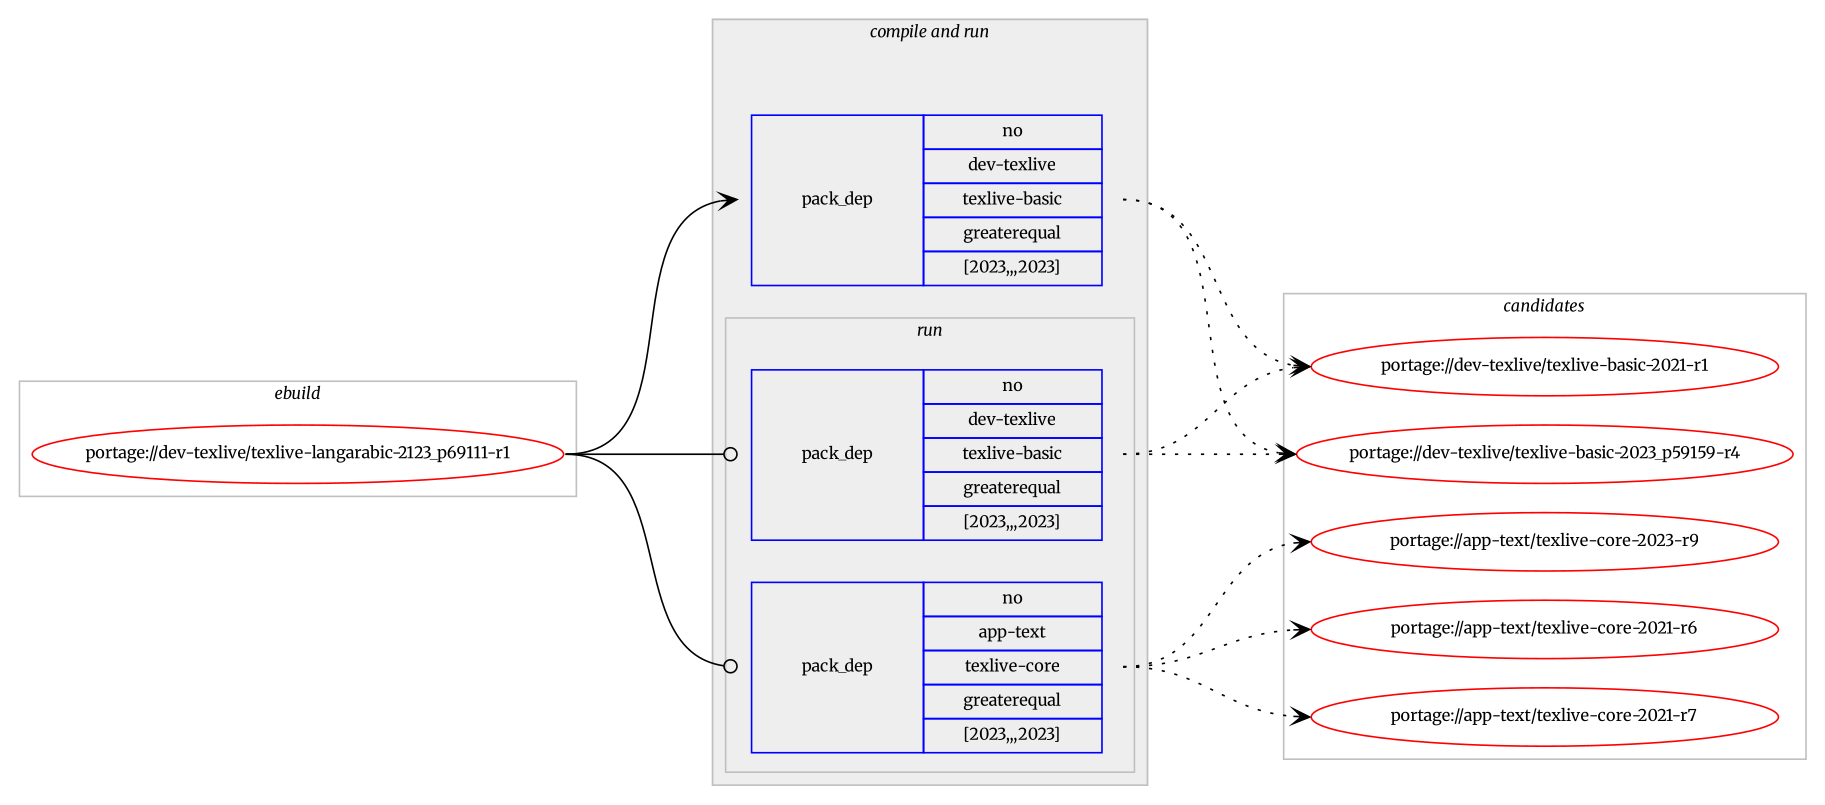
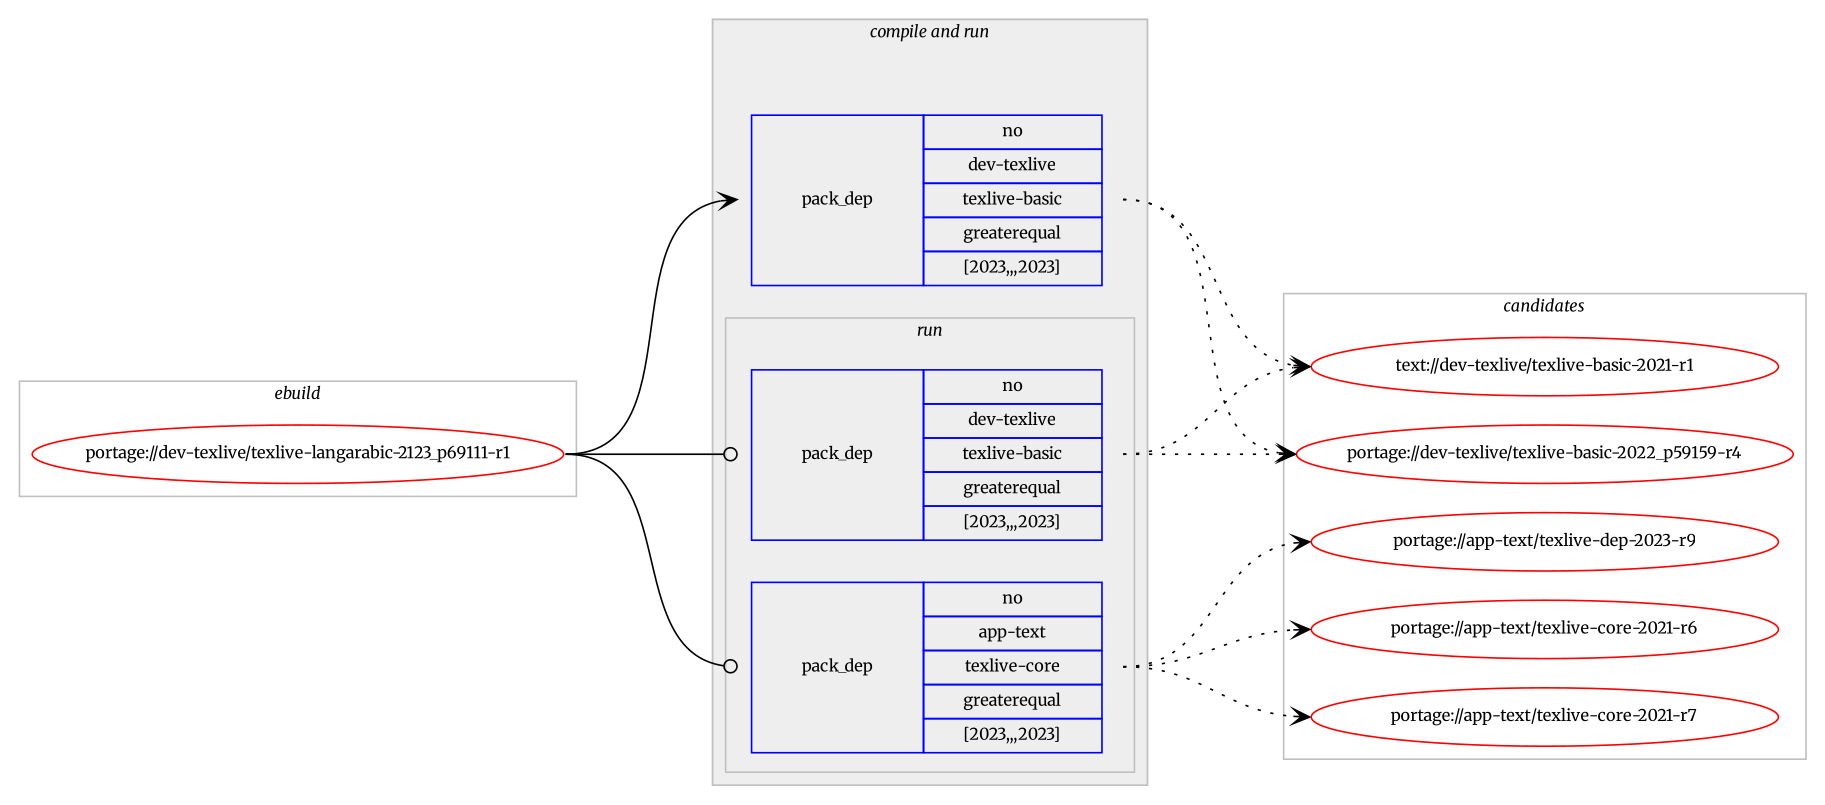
(1545, 367) -> (1545, 367)
(1545, 454) -> (1545, 454)
(1545, 542) -> (1545, 542)
